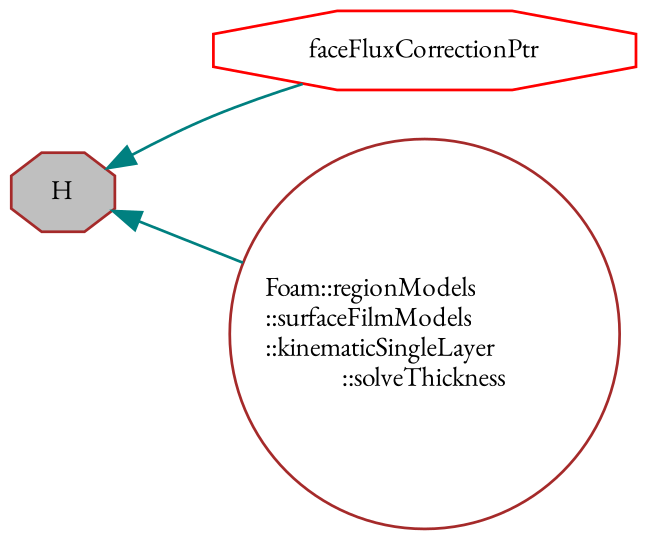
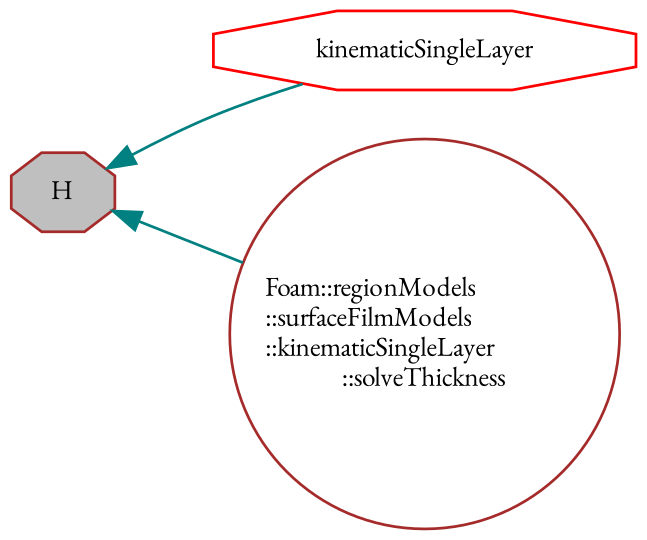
(425, 50) -> (425, 50)
